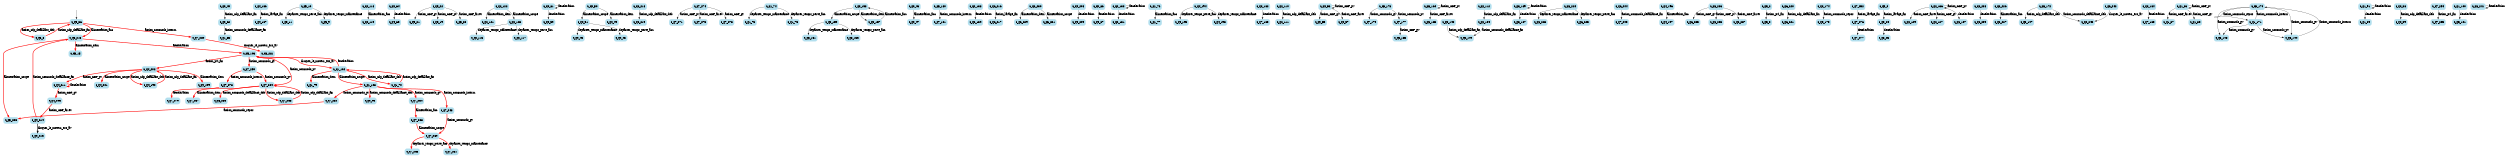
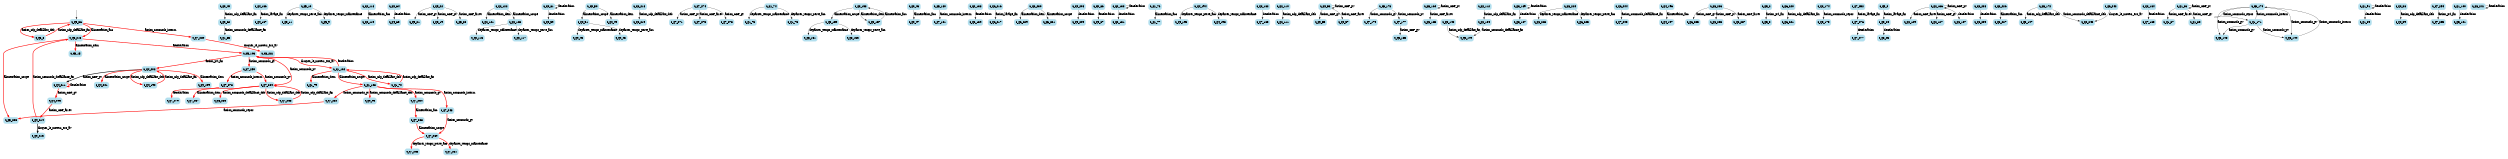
(105, 72) -> (105, 72)
